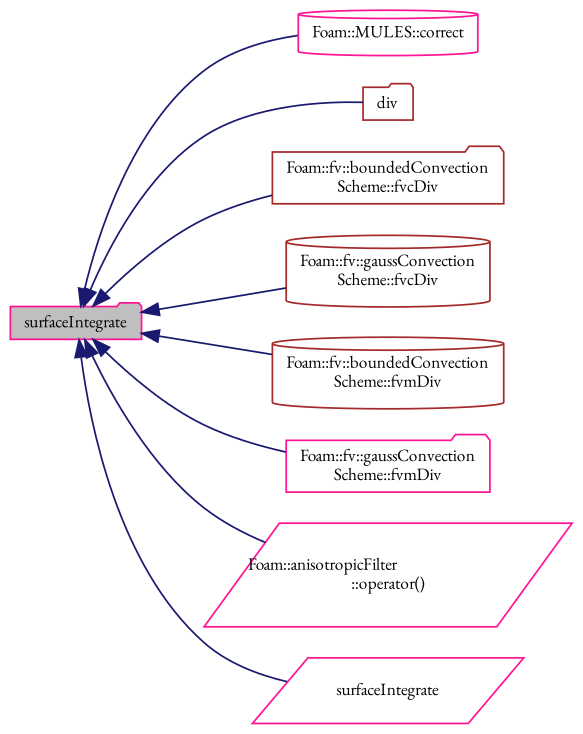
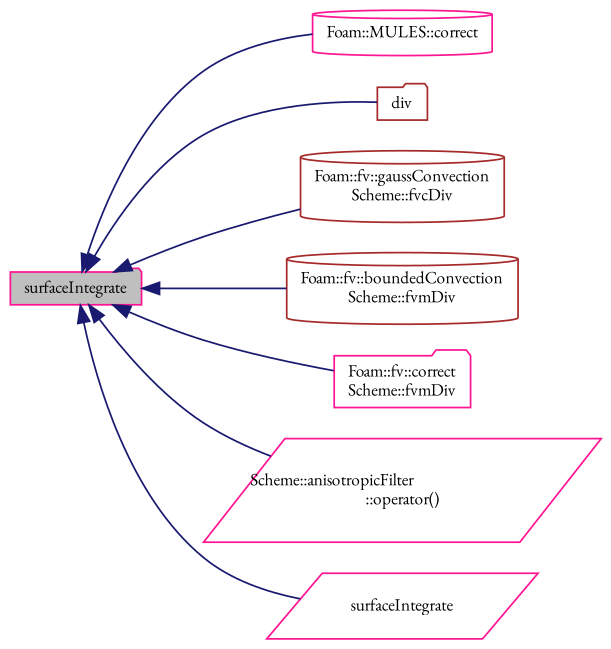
(388, 178) -> none
(388, 466) -> (402, 382)
(388, 575) -> (402, 490)
